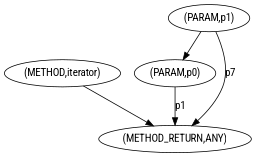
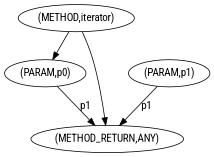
(194, 42) -> (63, 42)
(230, 73) -> (147, 106)
